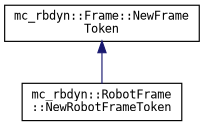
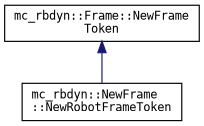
(102, 102) -> (102, 102)
